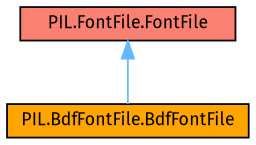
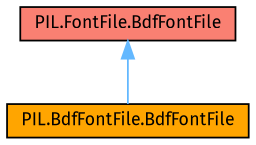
(128, 24) -> (128, 24)
